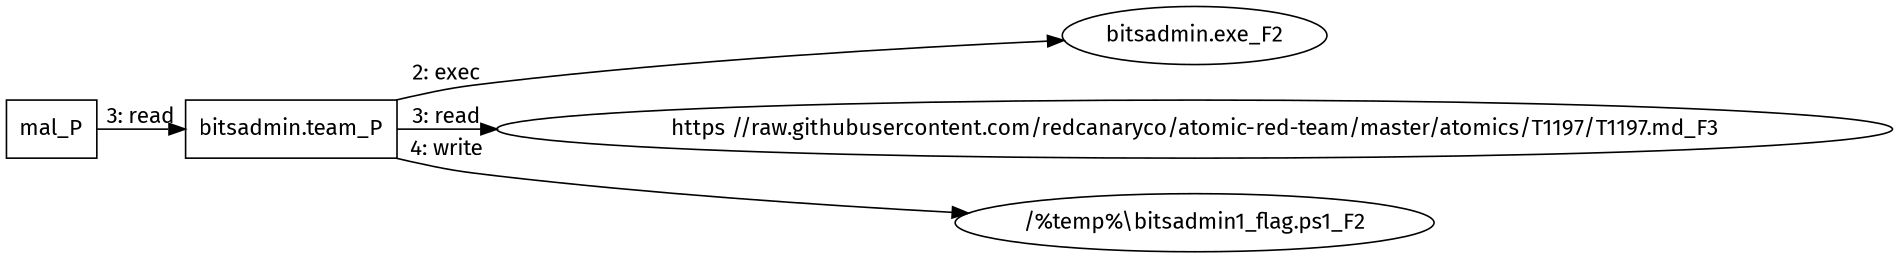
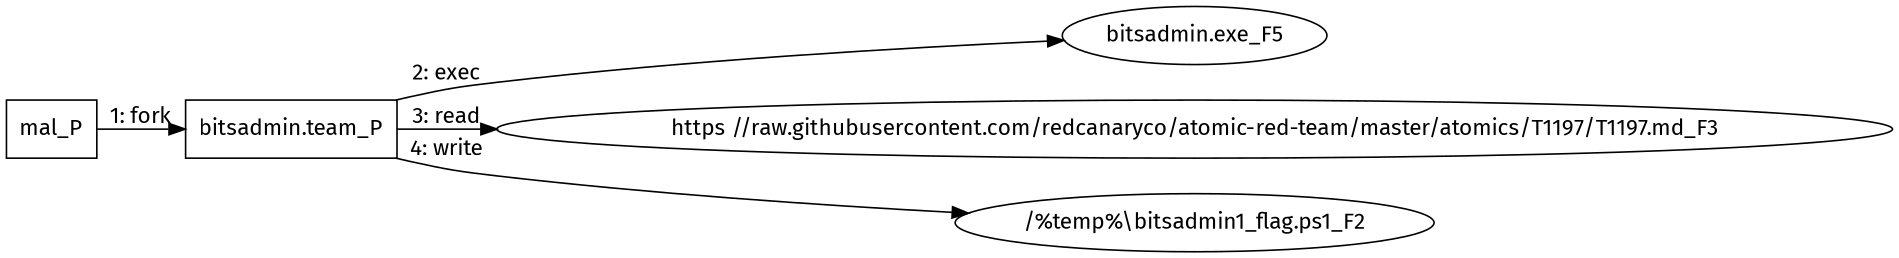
(1195, 36) -> (1195, 36)
(141, 117) -> (141, 117)
